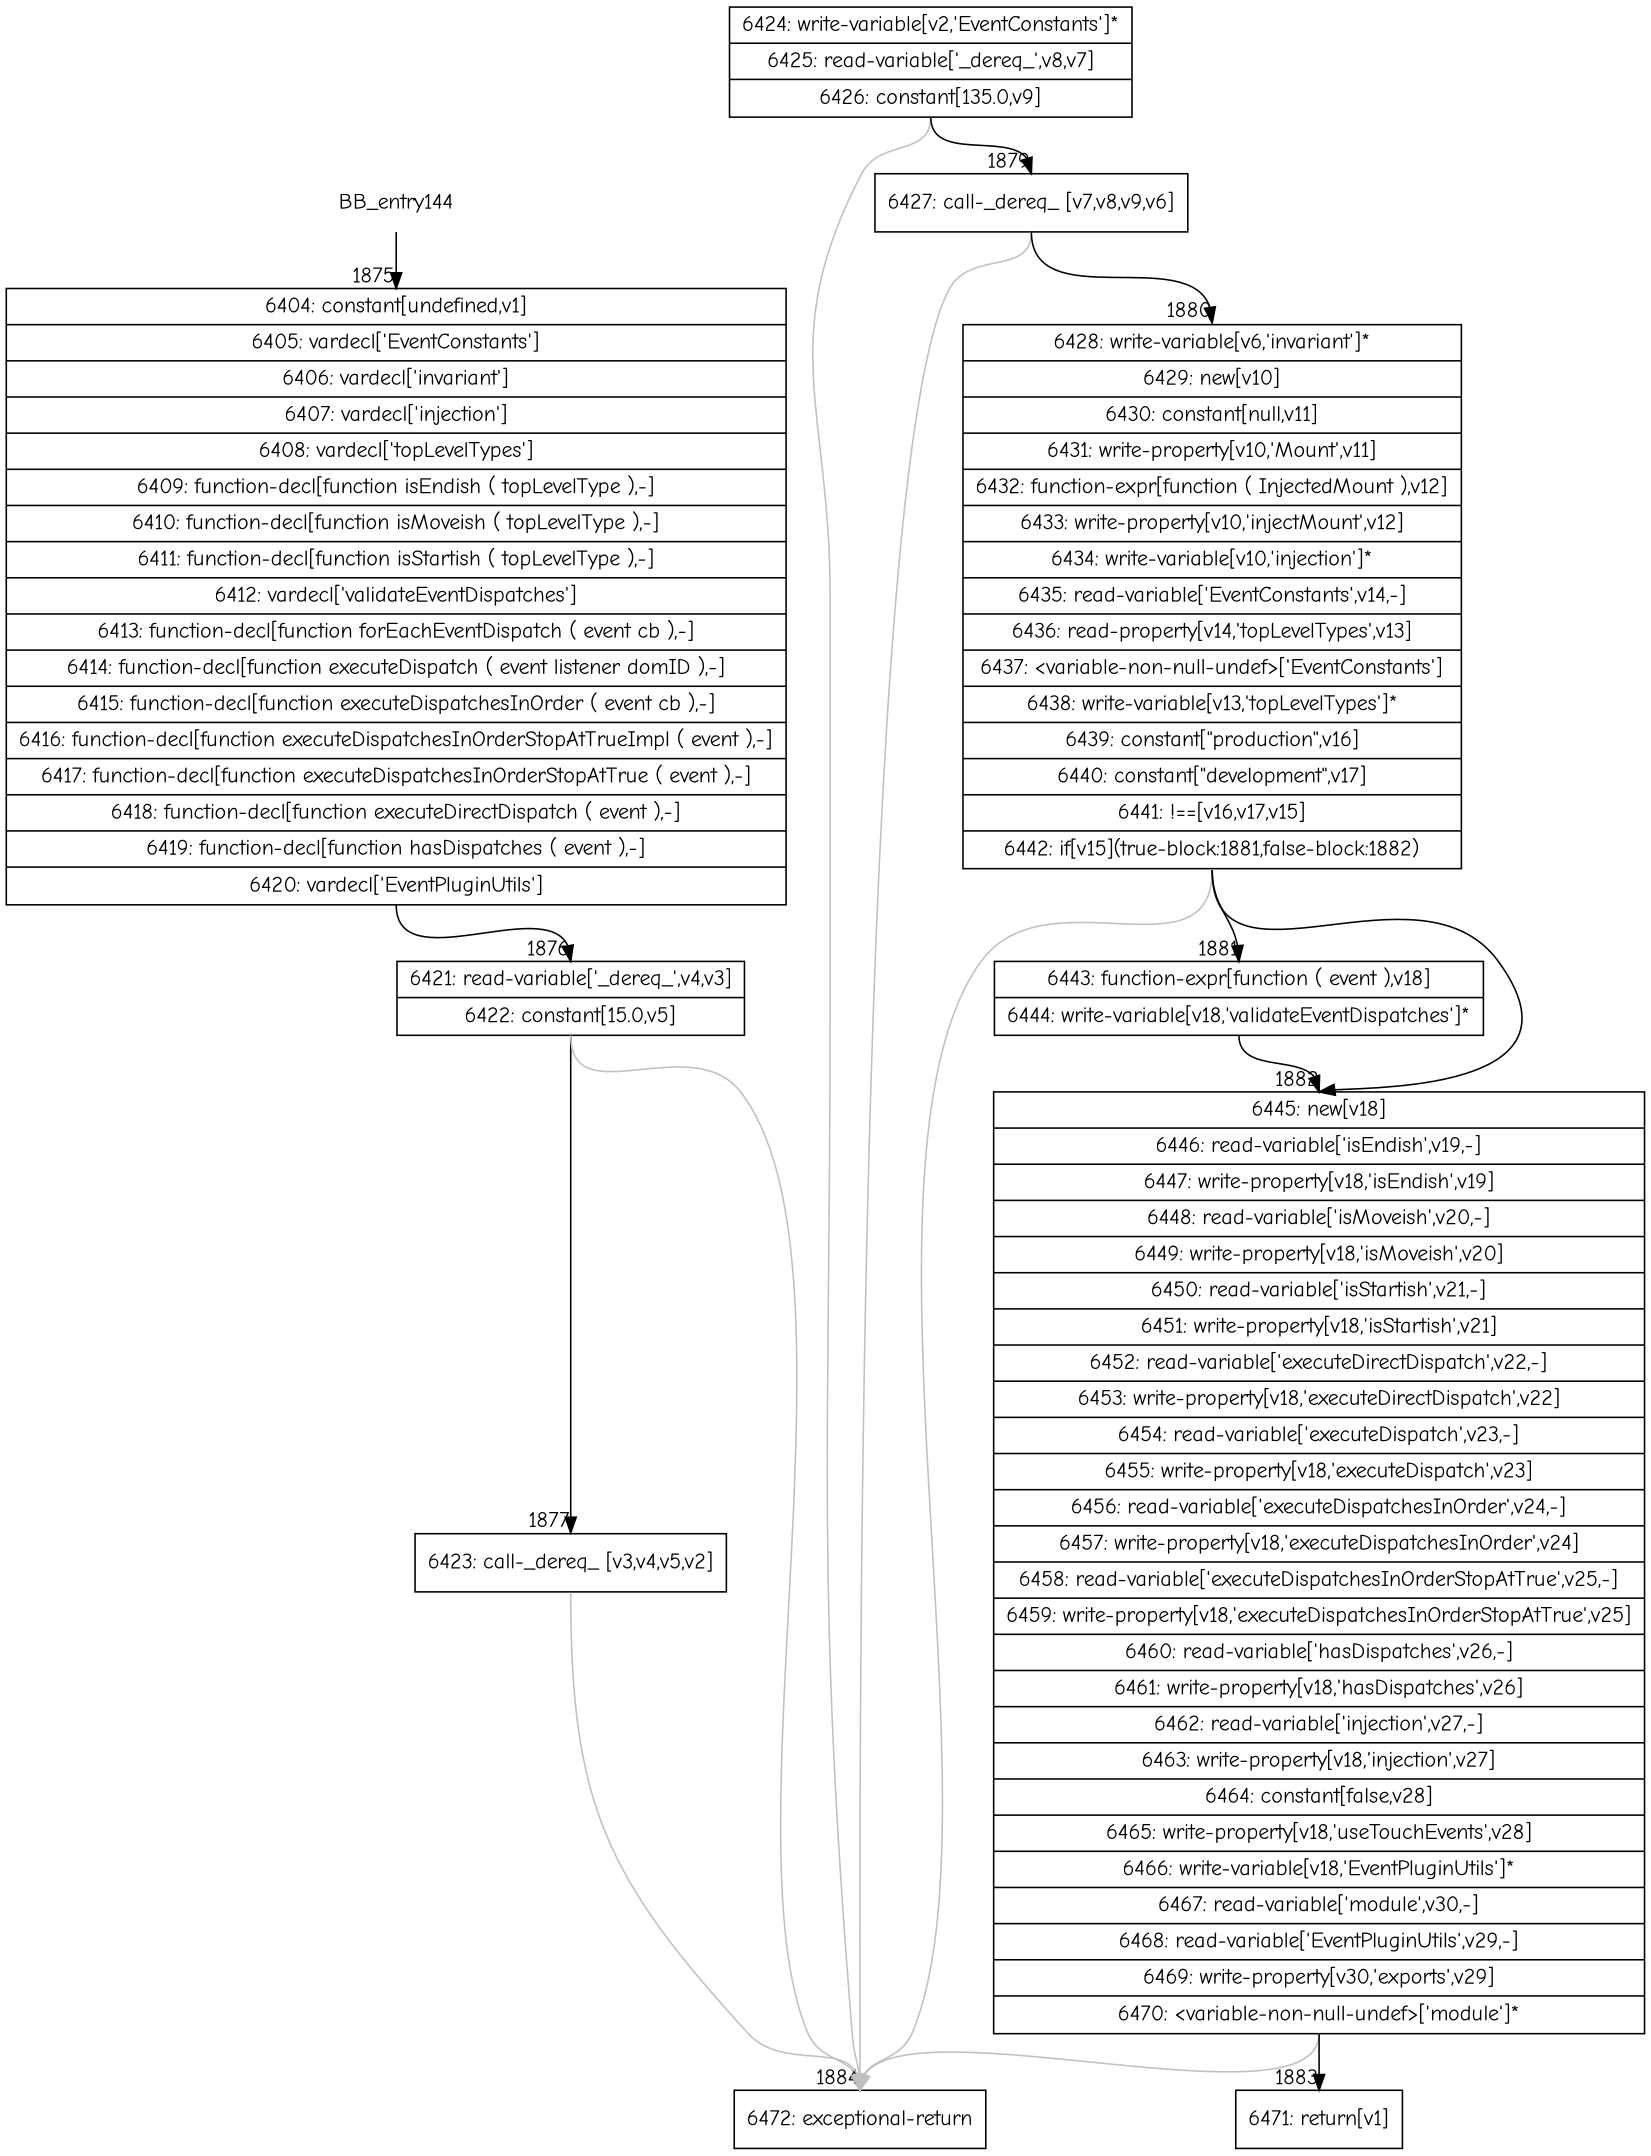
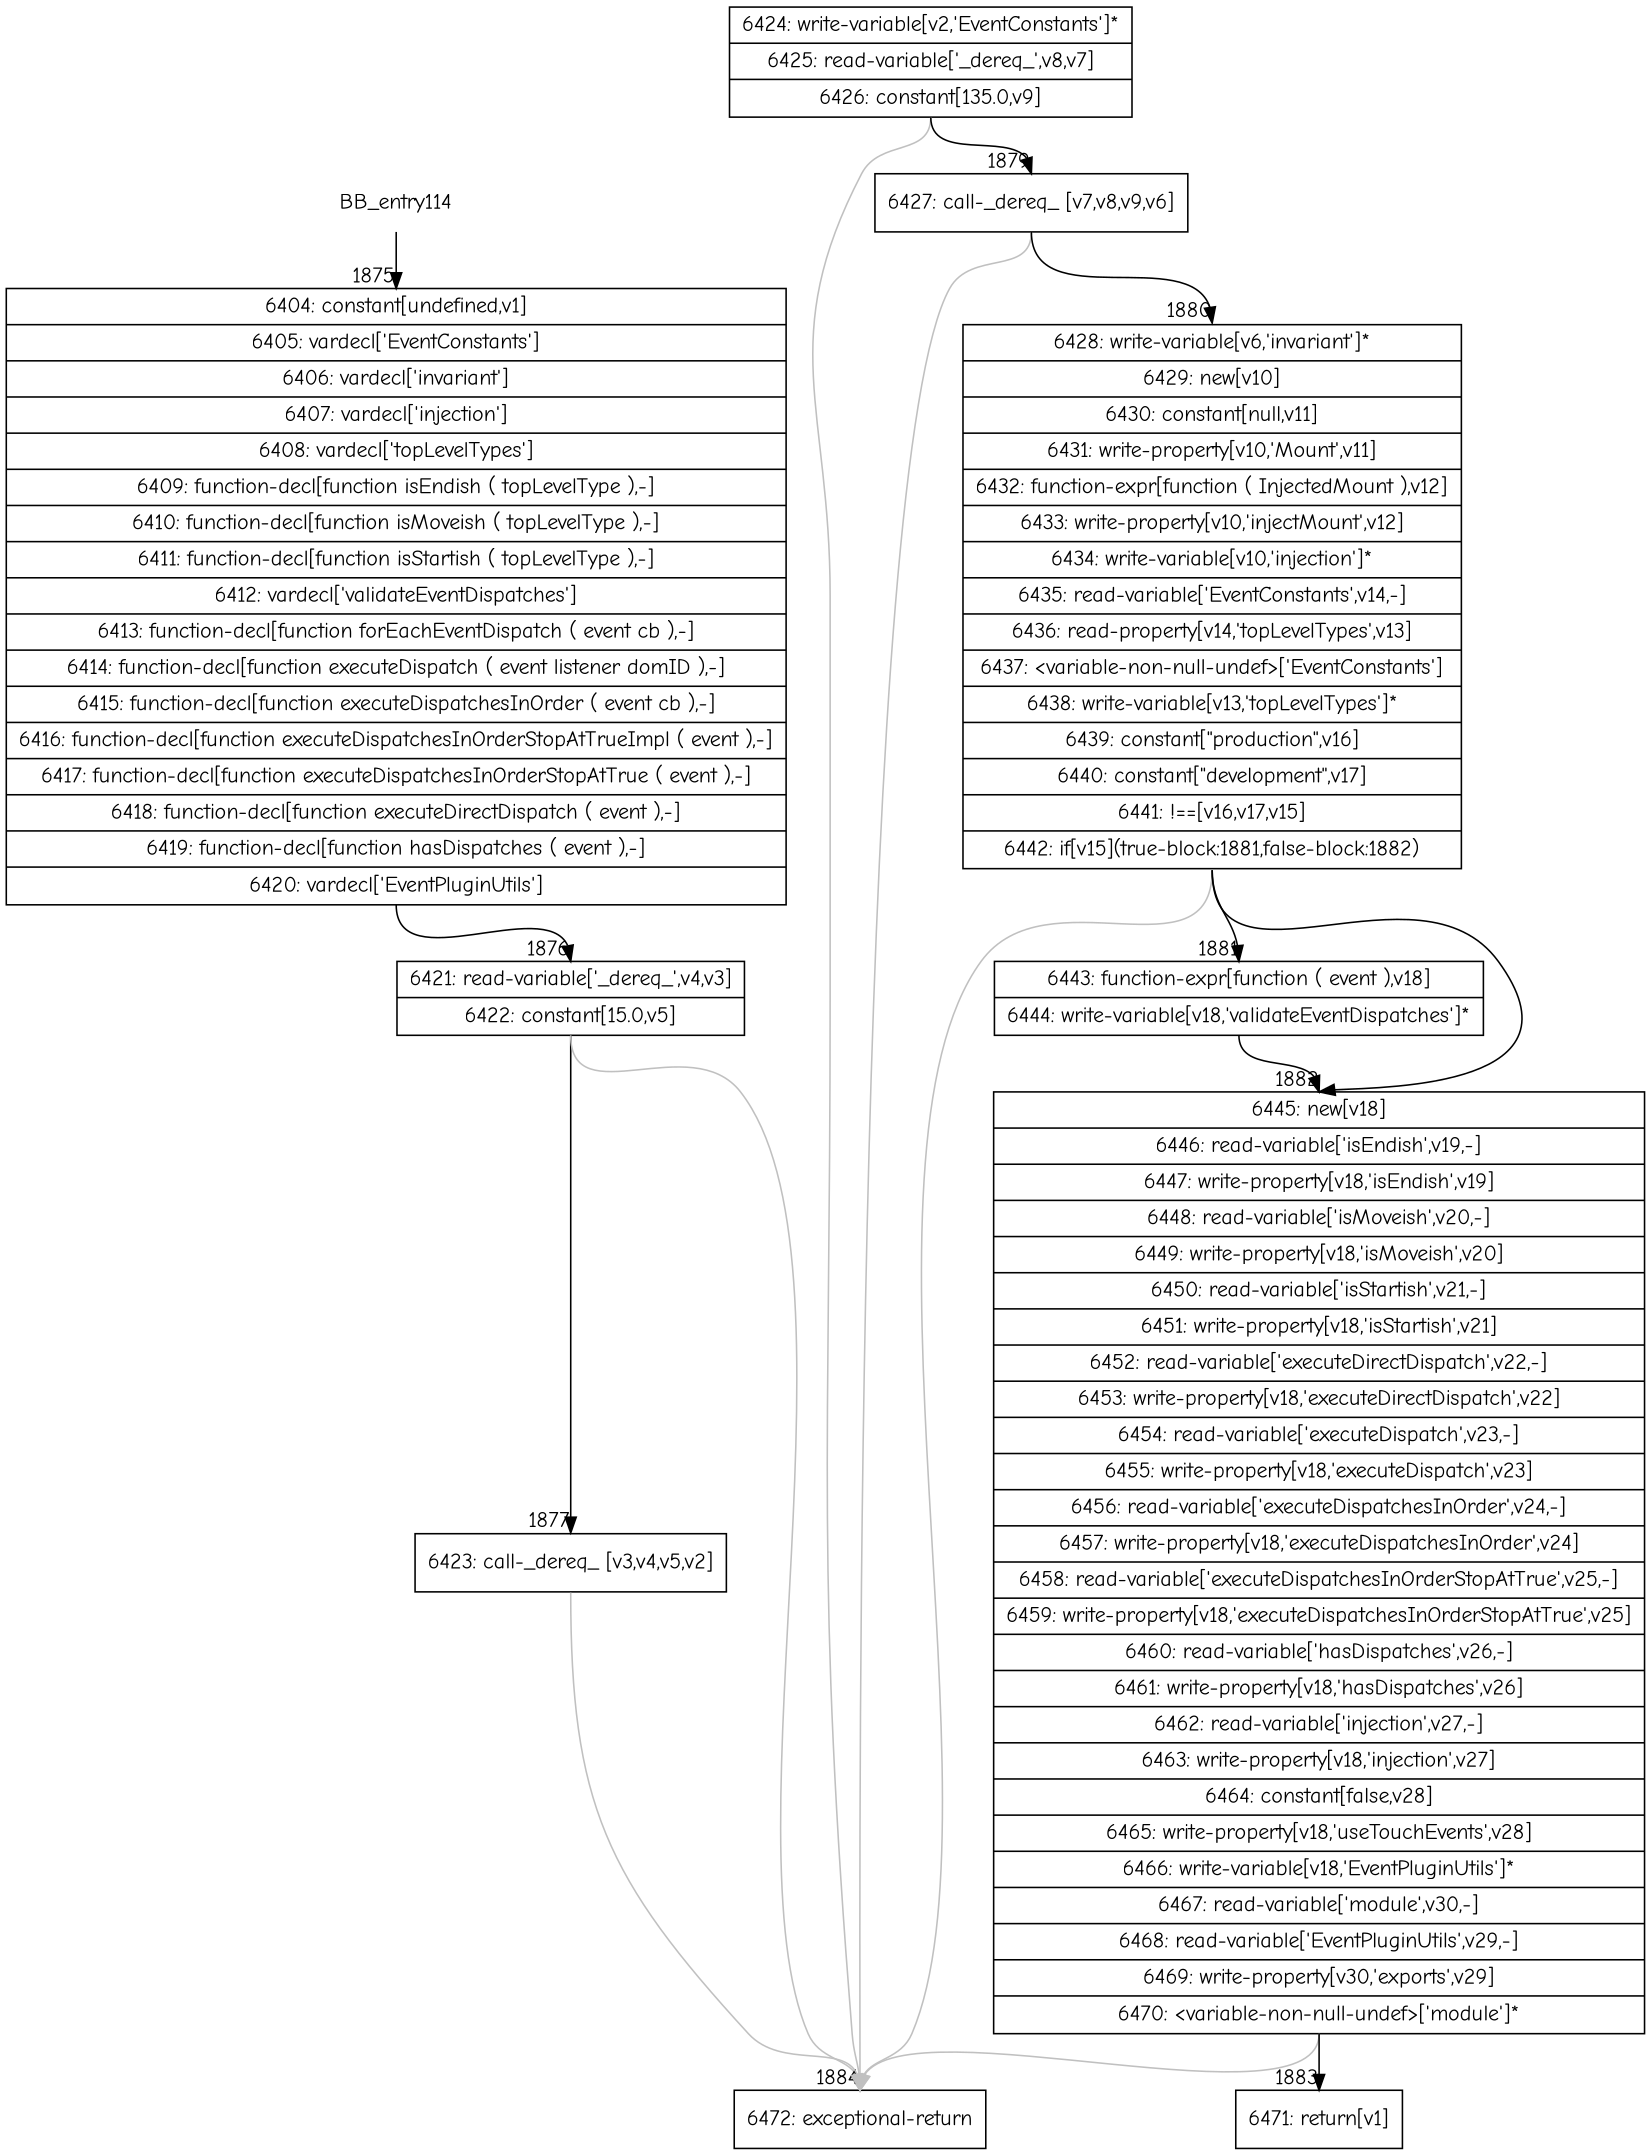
(396, 203) -> (396, 203)
